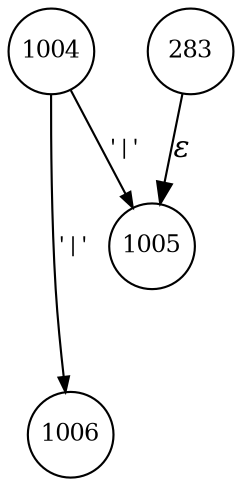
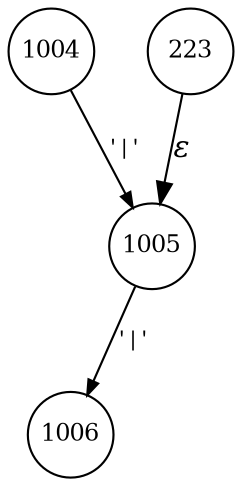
(191, 51) -> (191, 51)
(53, 236) -> (114, 334)
